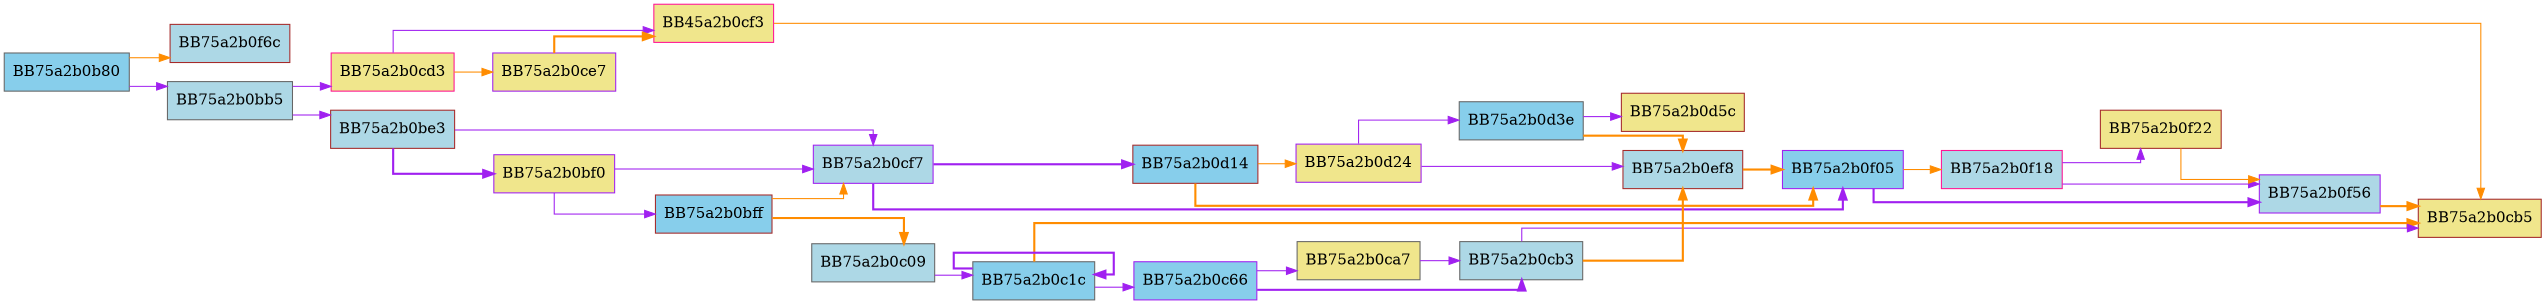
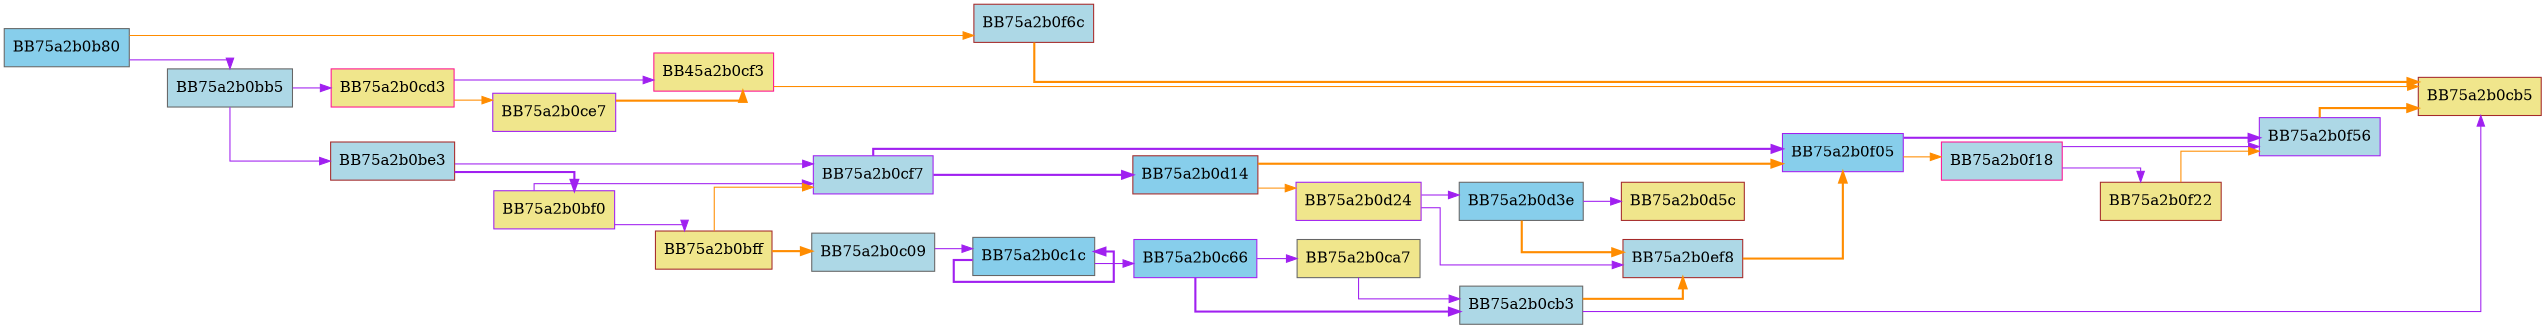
(714, 214) -> (714, 250)
(1490, 223) -> (1701, 82)
